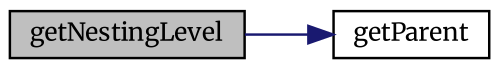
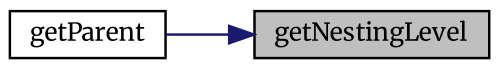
(276, 35) -> (197, 35)
